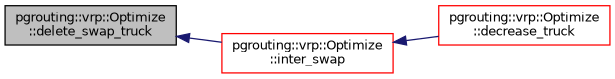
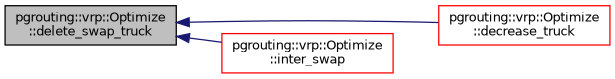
(422, 38) -> (314, 21)
